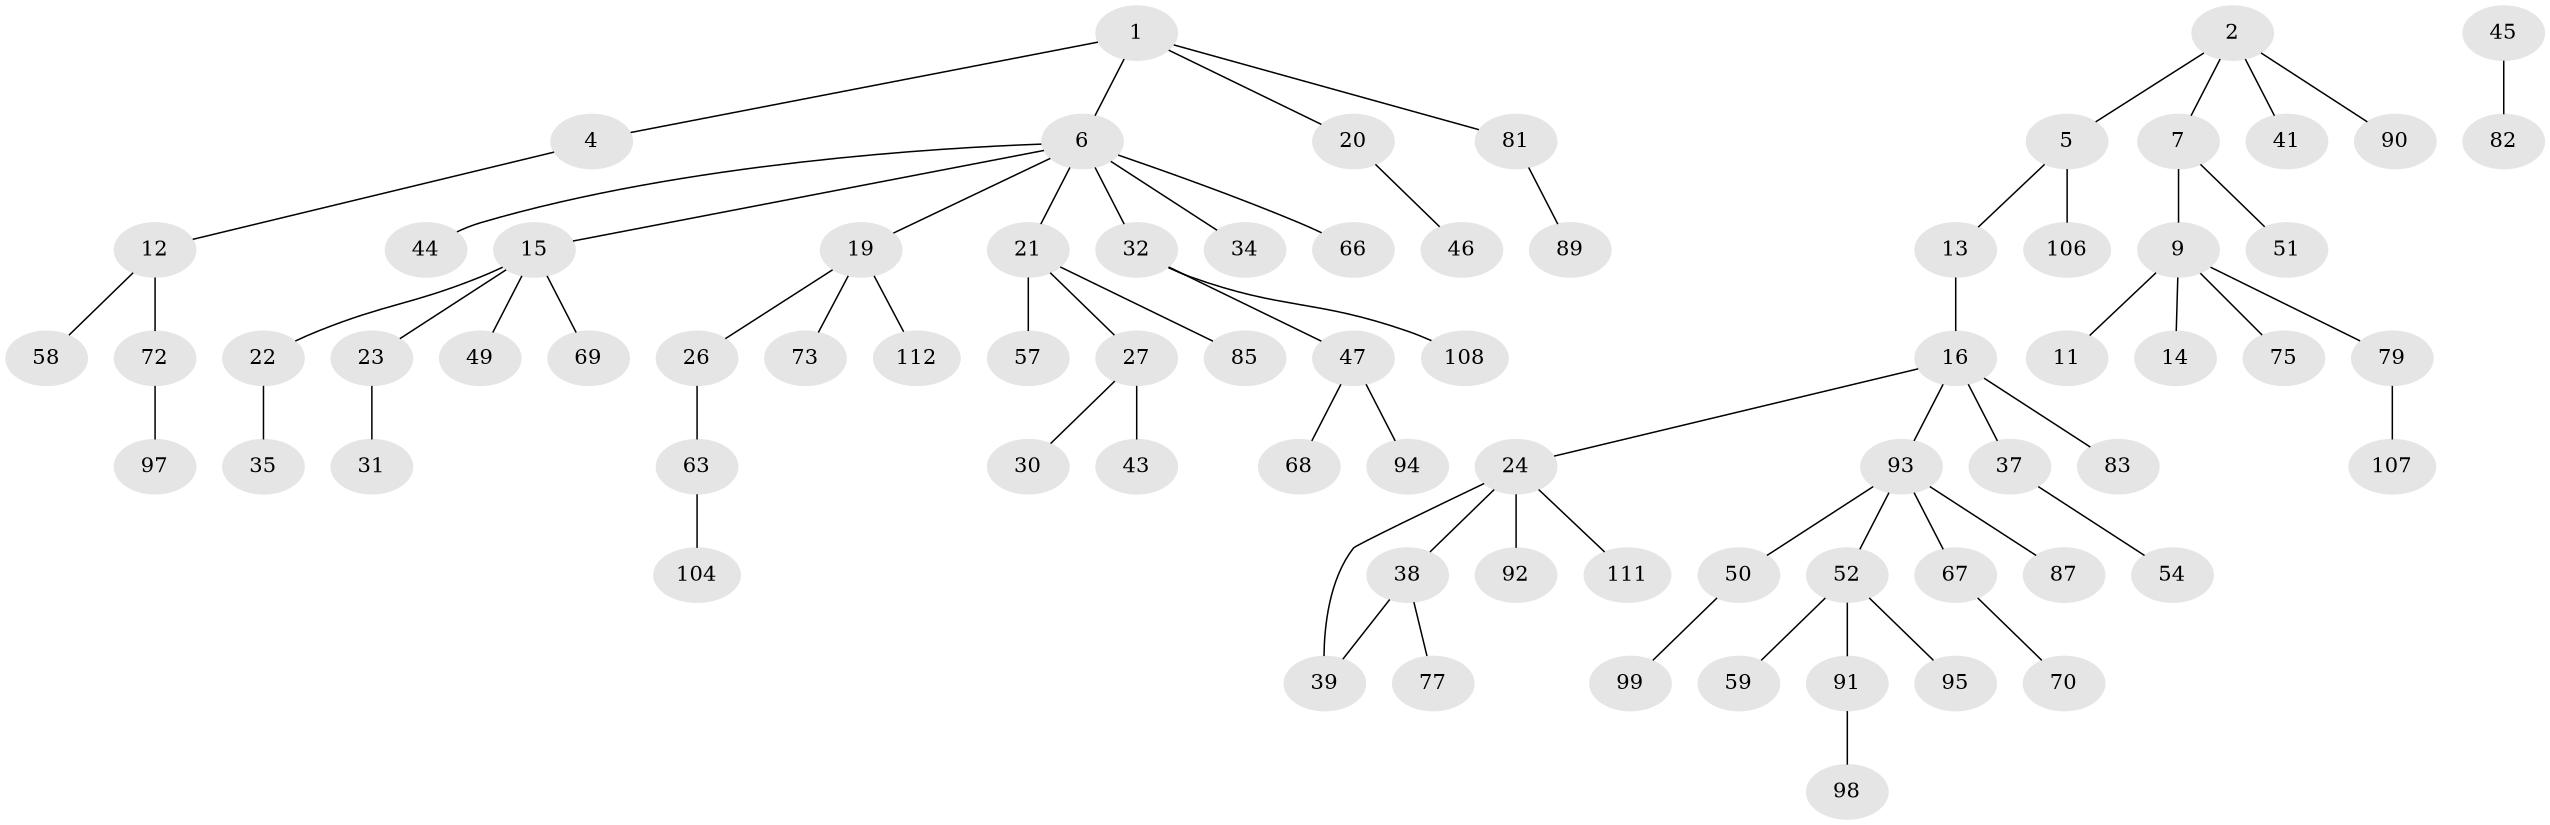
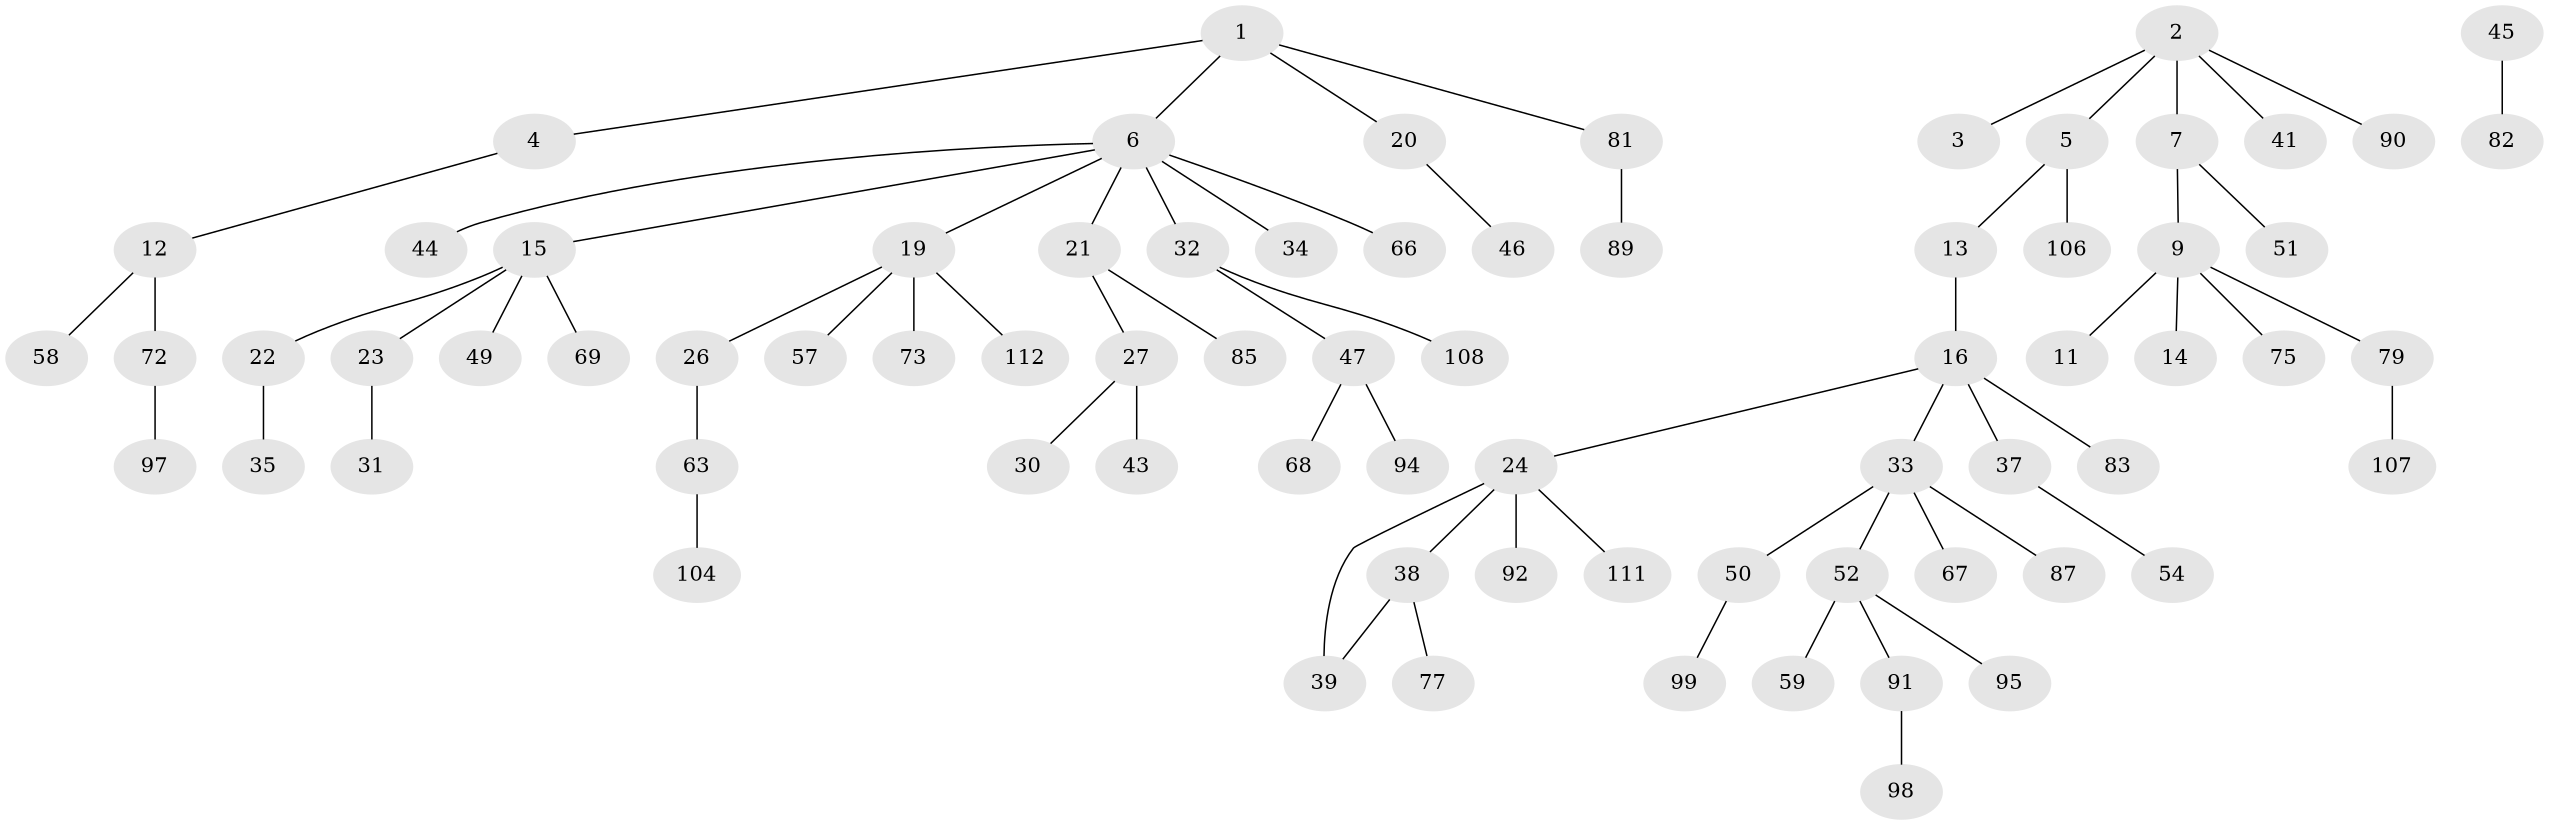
none -> (1959, 142)
(1028, 304) -> (860, 304)
(1902, 467) -> (1902, 467)
(2064, 684) -> none
